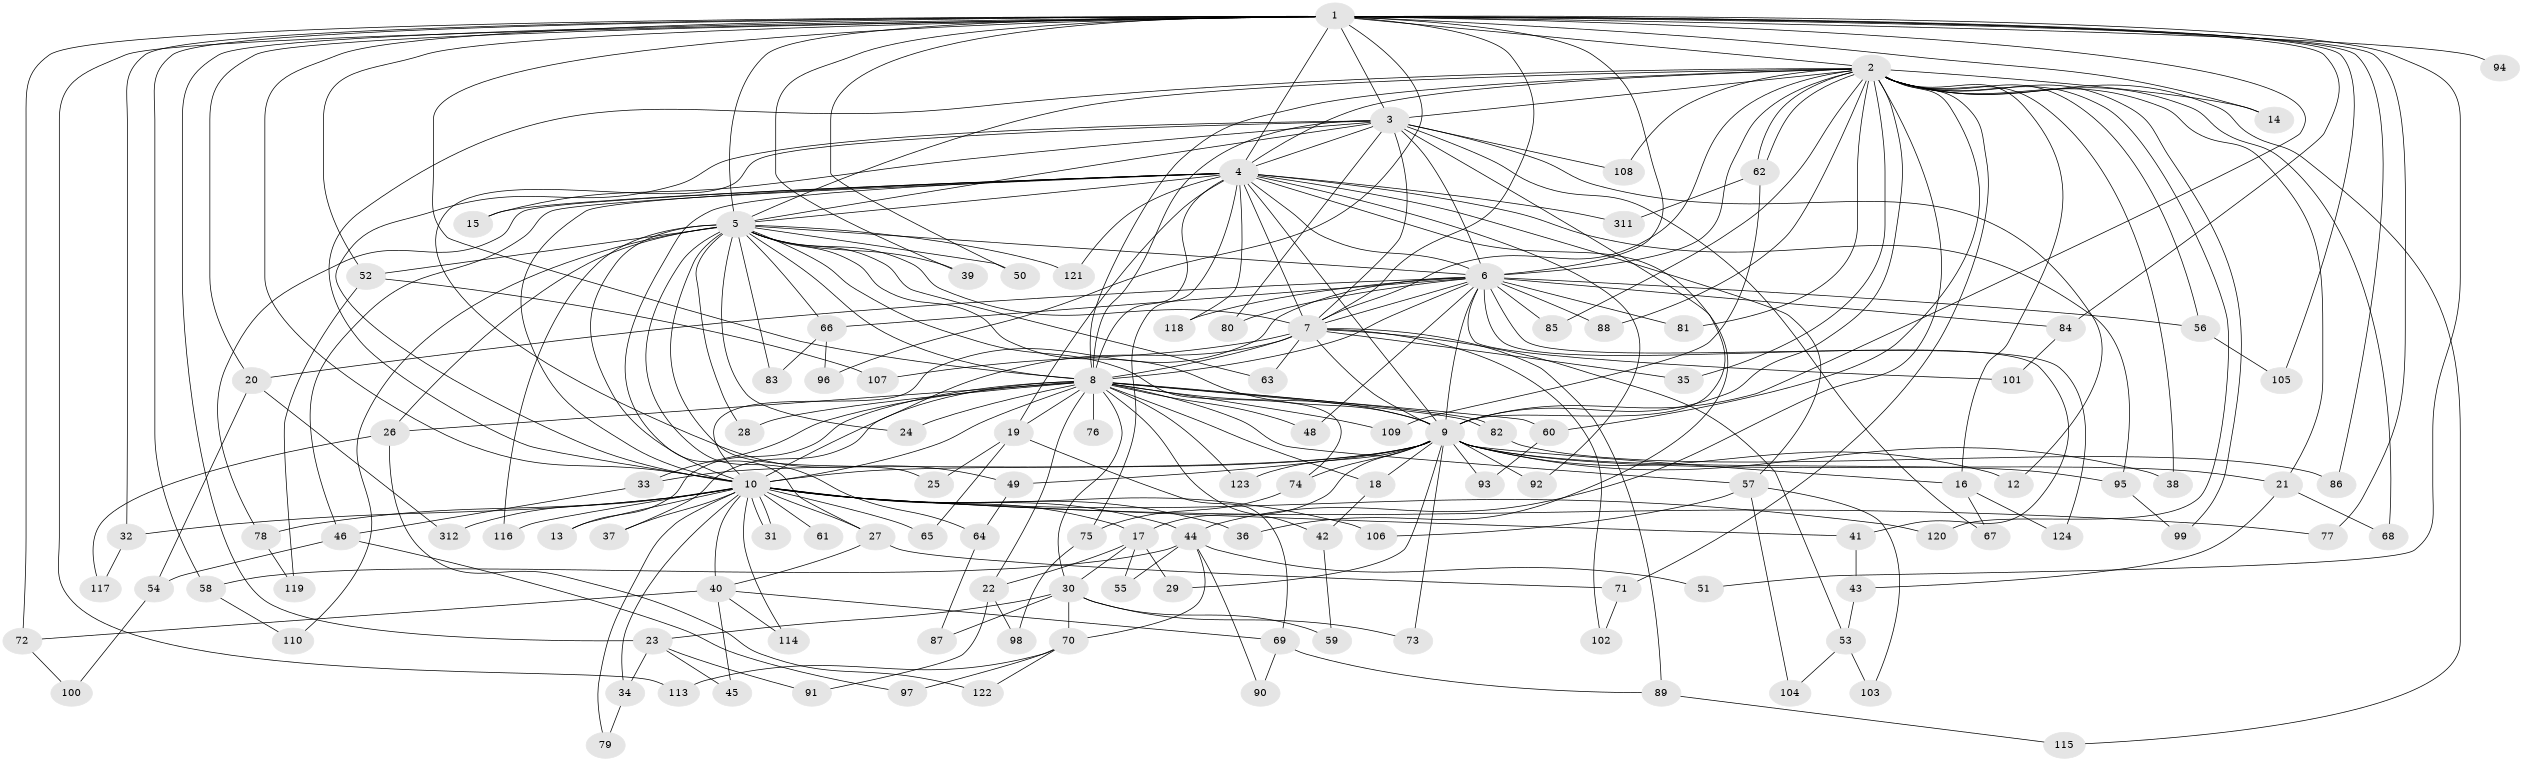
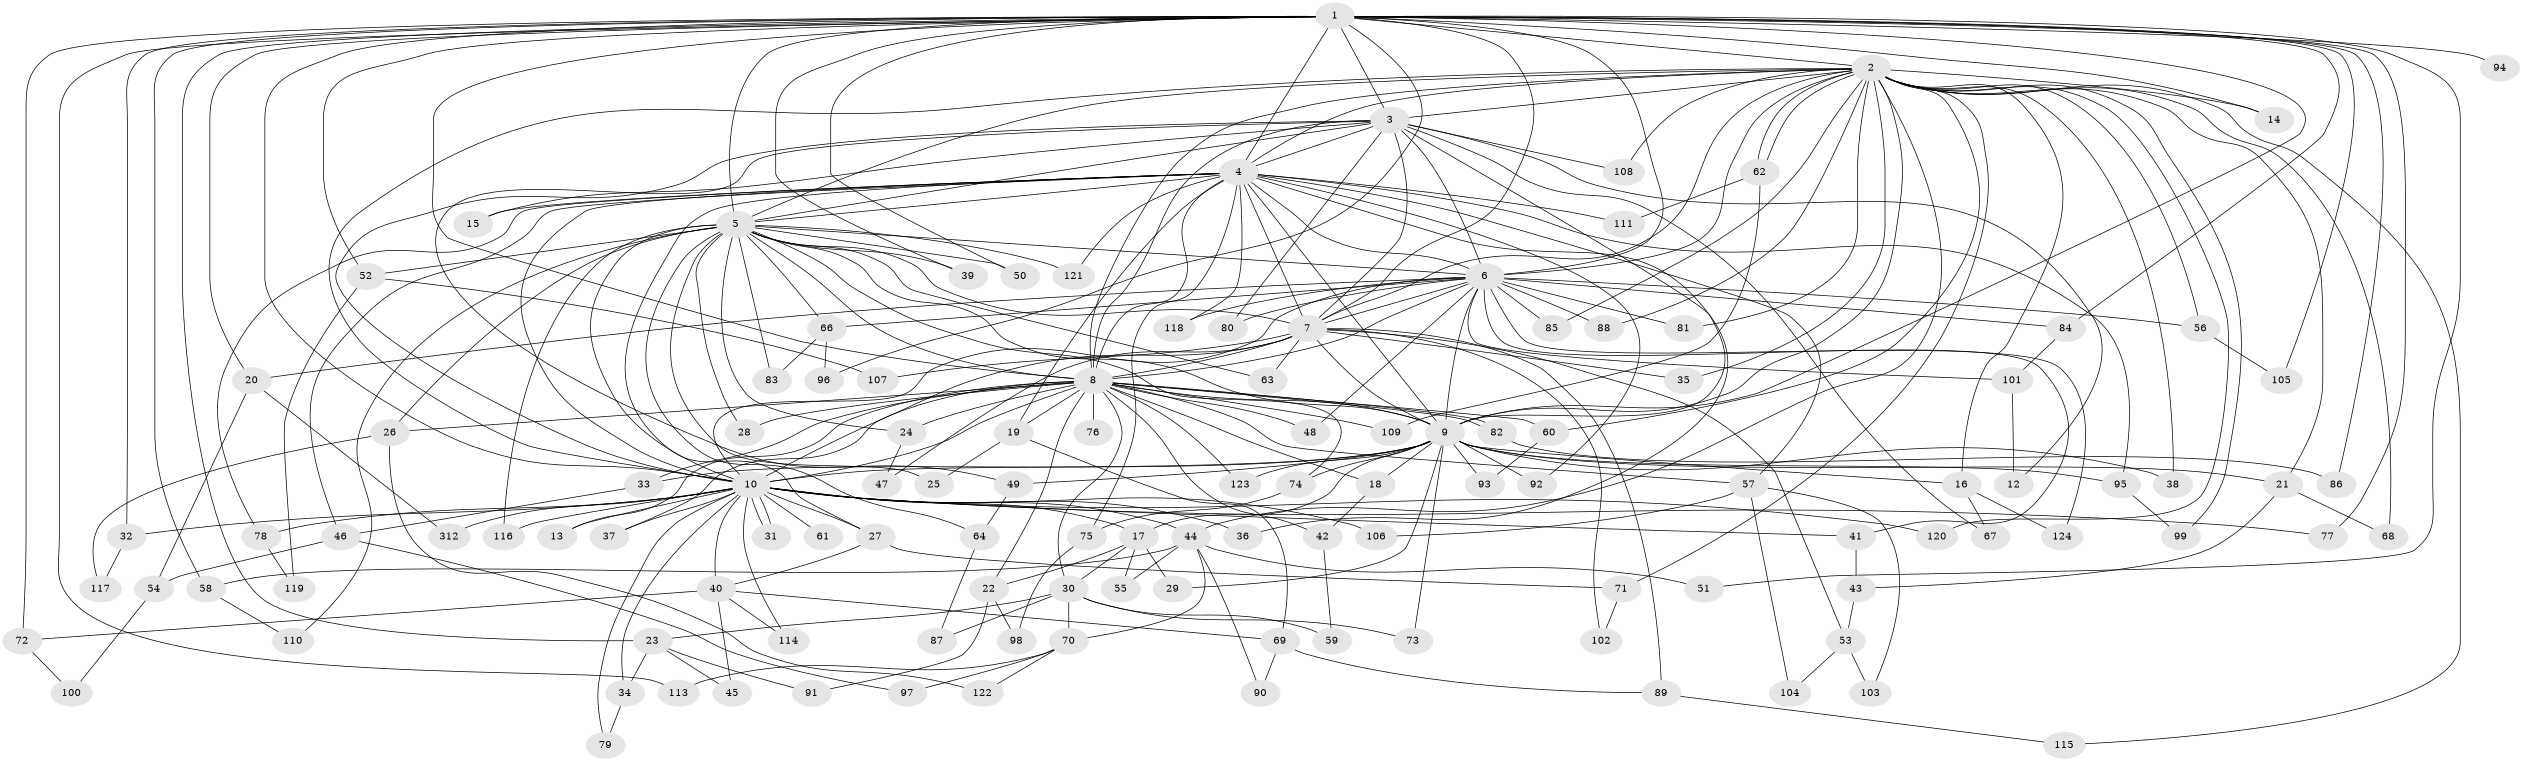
(1624, 224) -> (1624, 224)
(1770, 455) -> (2013, 433)
none -> (882, 485)
(928, 537) -> none
